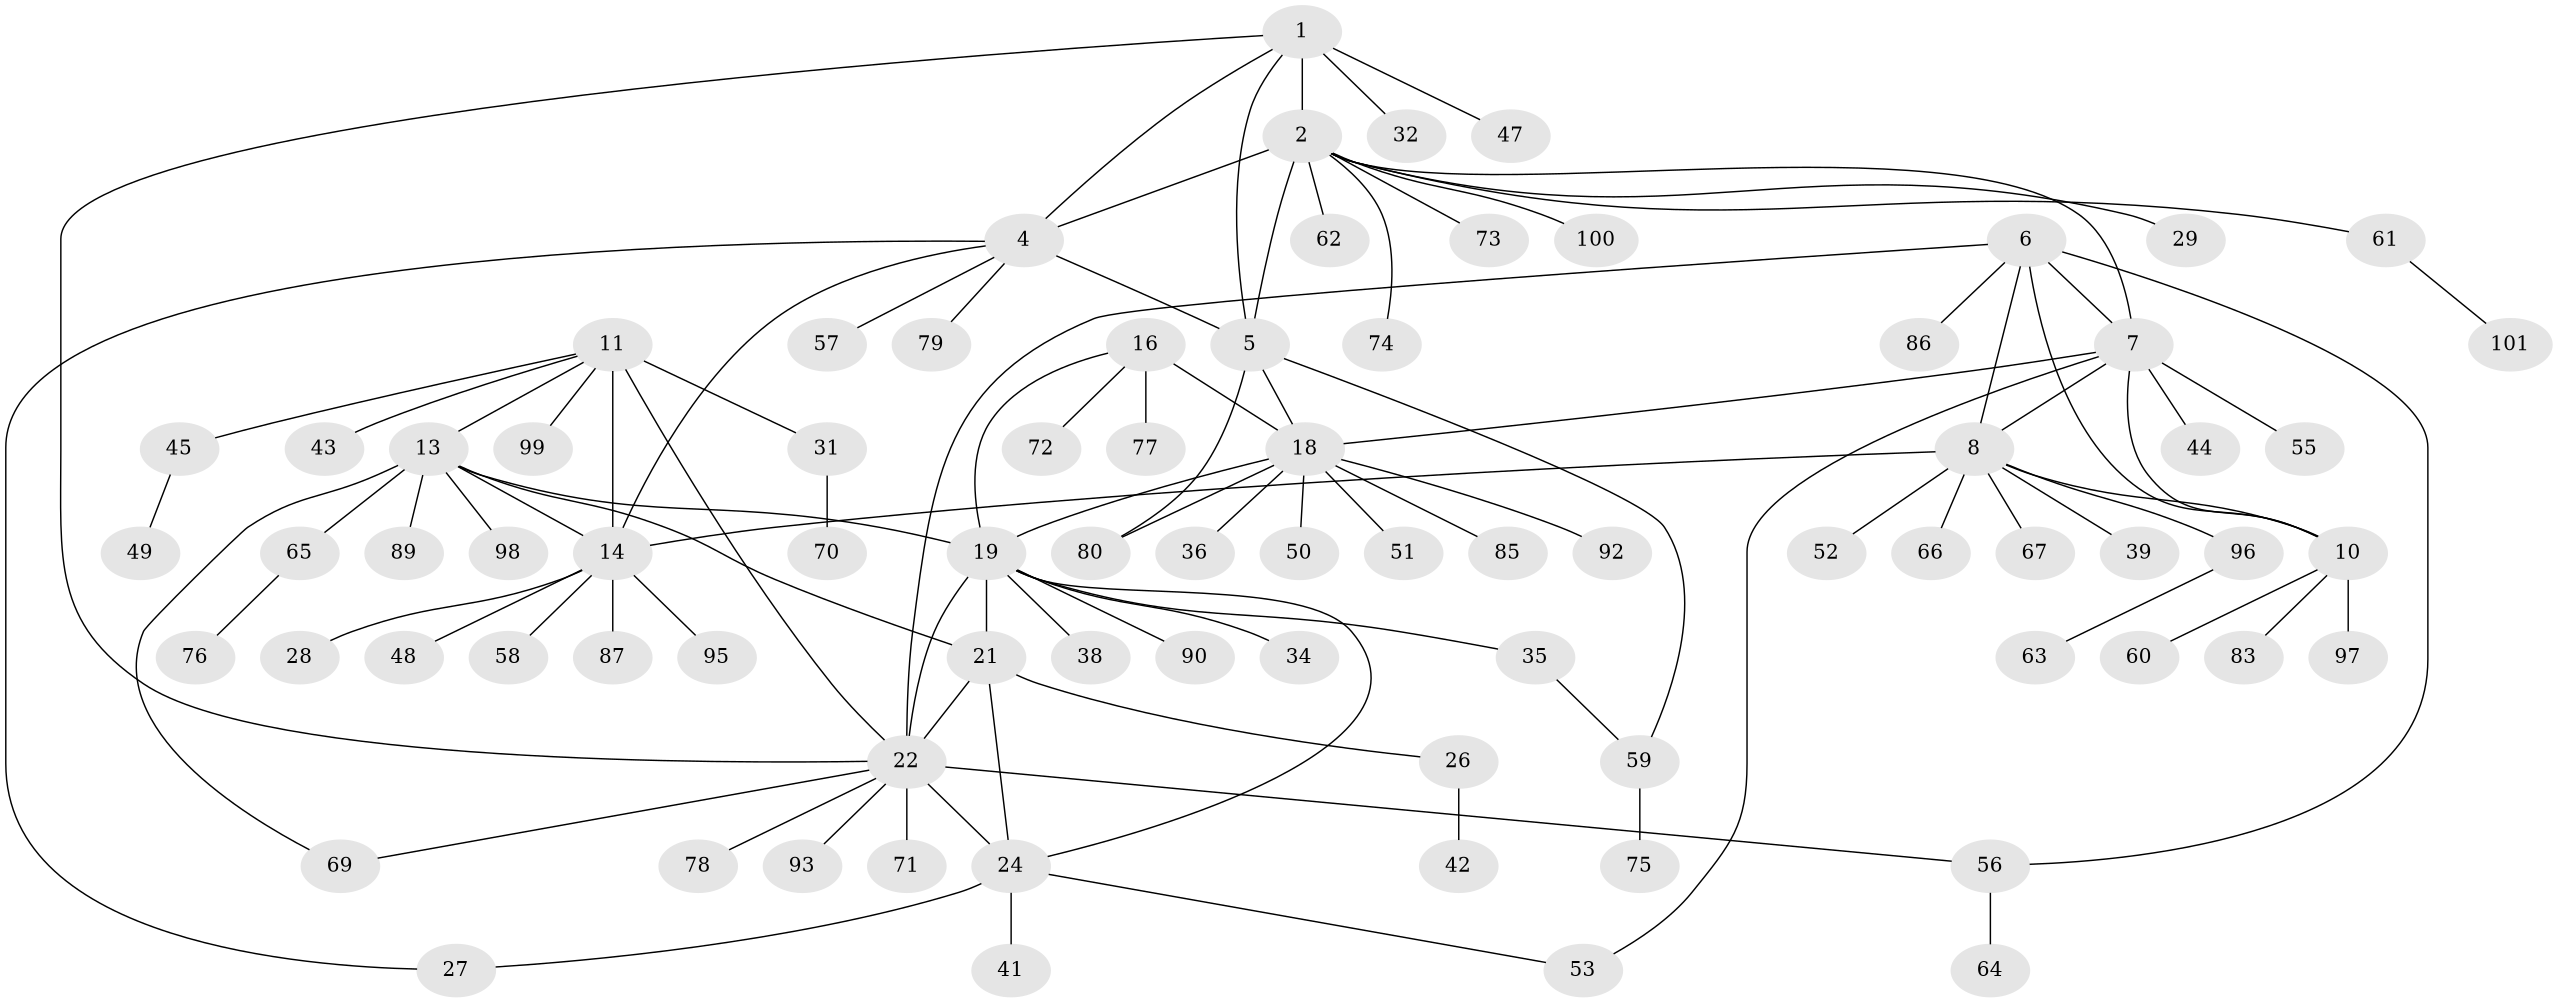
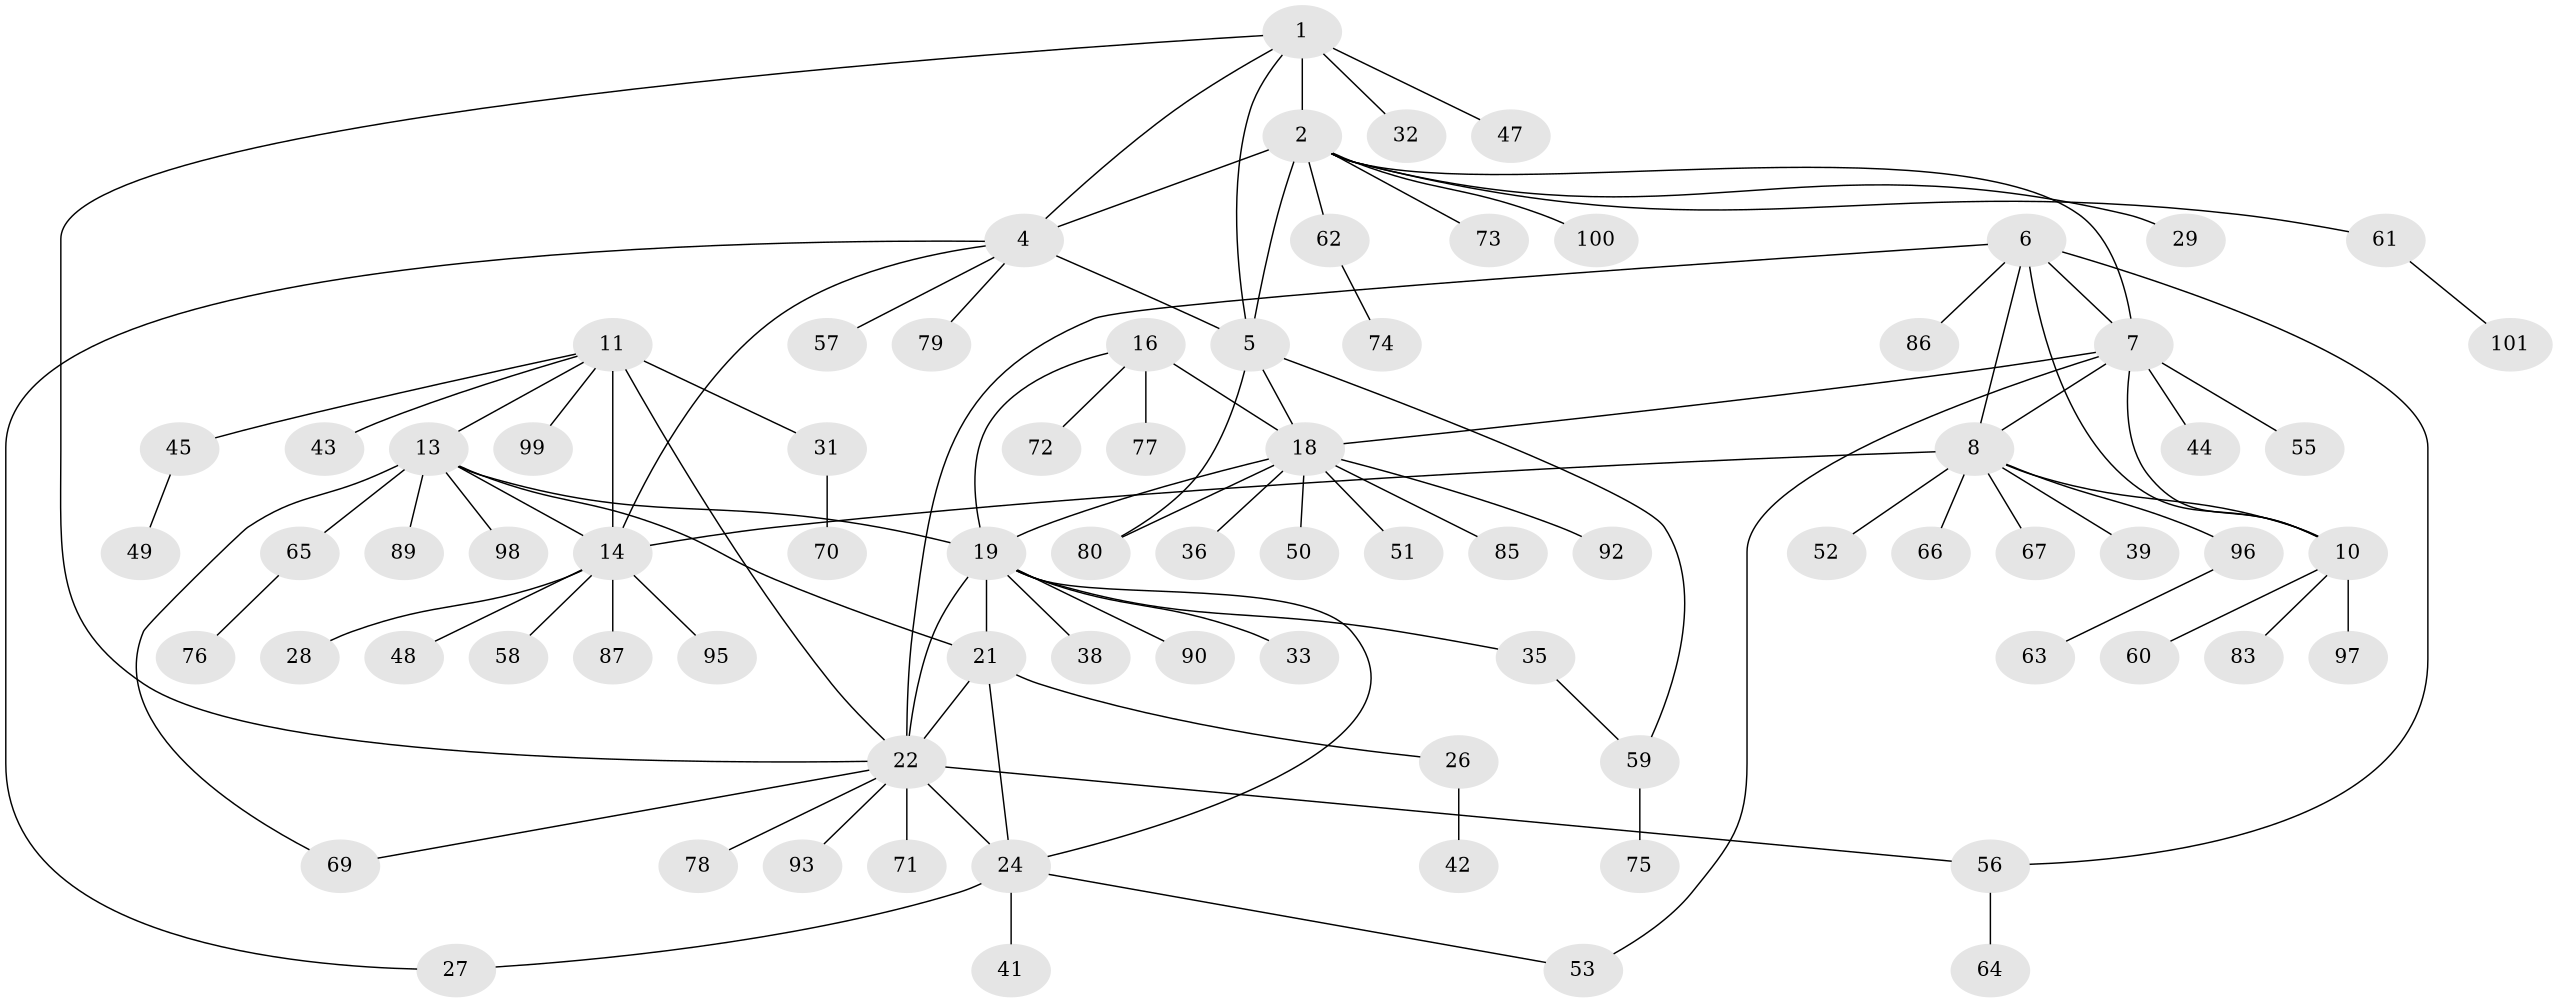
(1386, 227) -> (1359, 299)
(1299, 658) -> (1299, 658)
